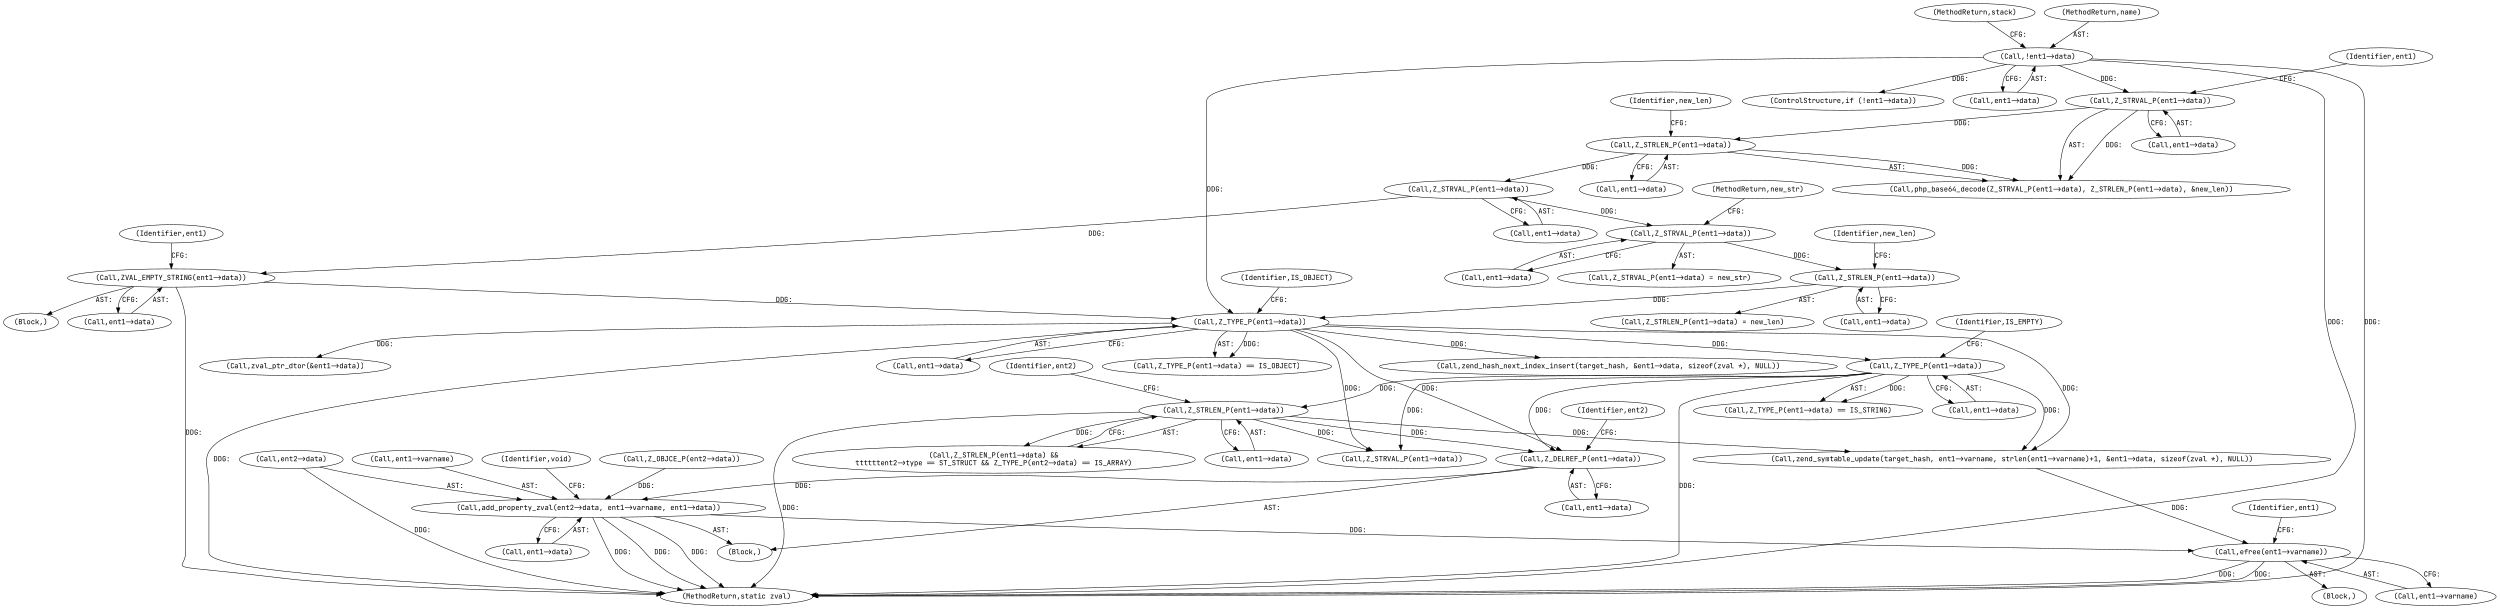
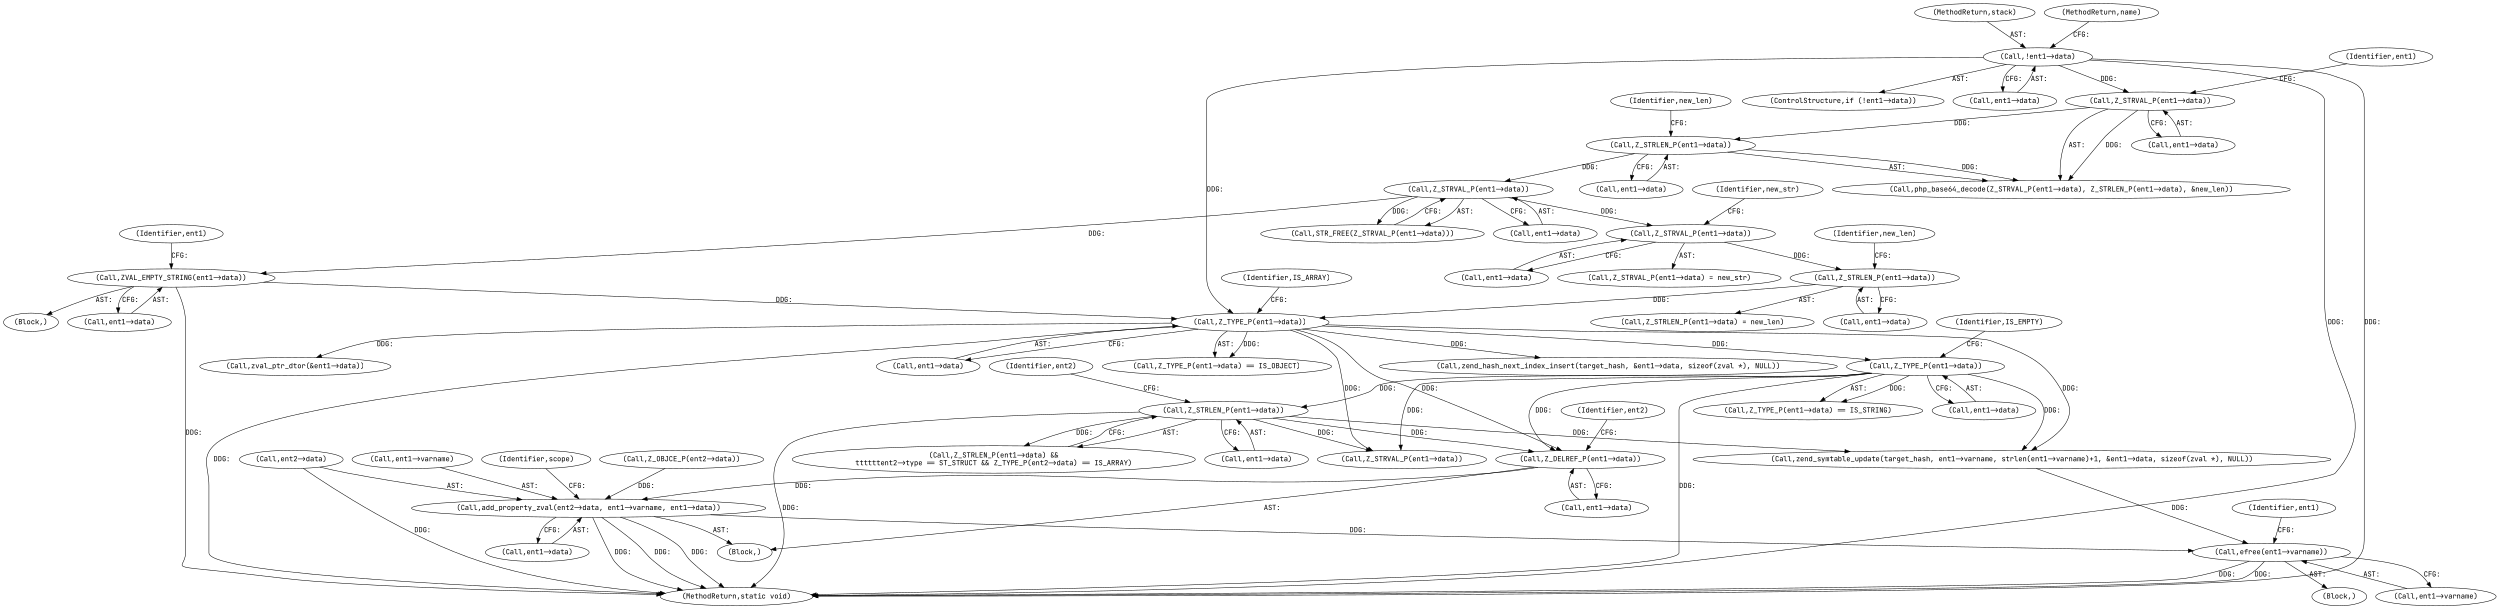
(2021, 35) -> (2021, 35)
(2084, 35) -> (2084, 35)
(1963, 79) -> (1963, 79)
(1758, 190) -> (1758, 190)
none -> (1372, 234)
(1287, 278) -> (1287, 278)
(536, 459) -> (536, 459)
(737, 597) -> (737, 597)
